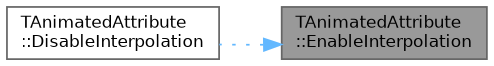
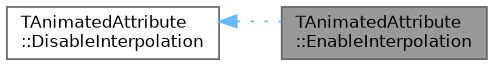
(241, 45) -> (259, 21)
